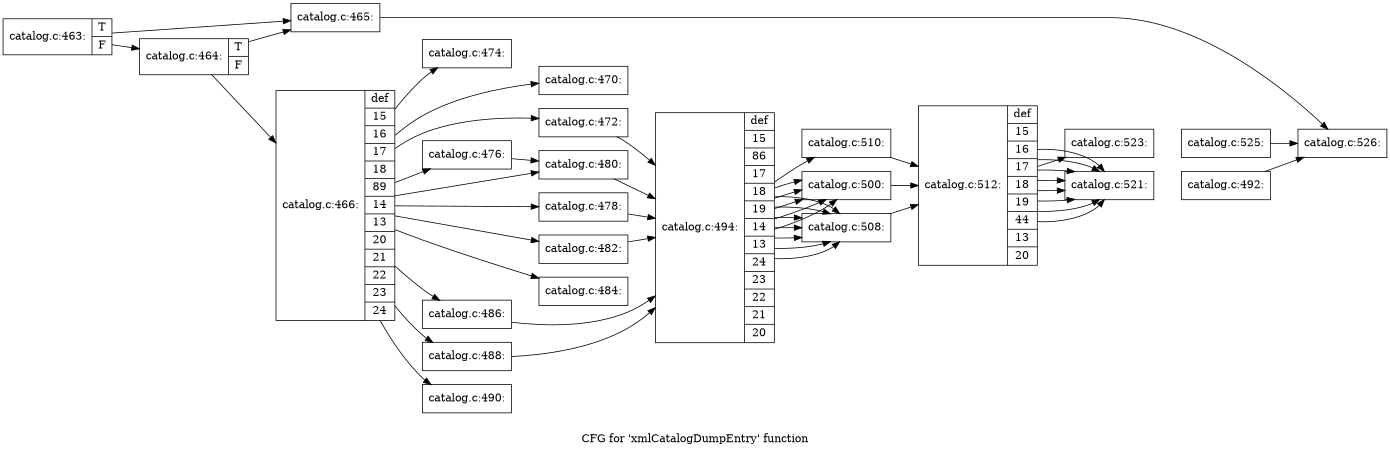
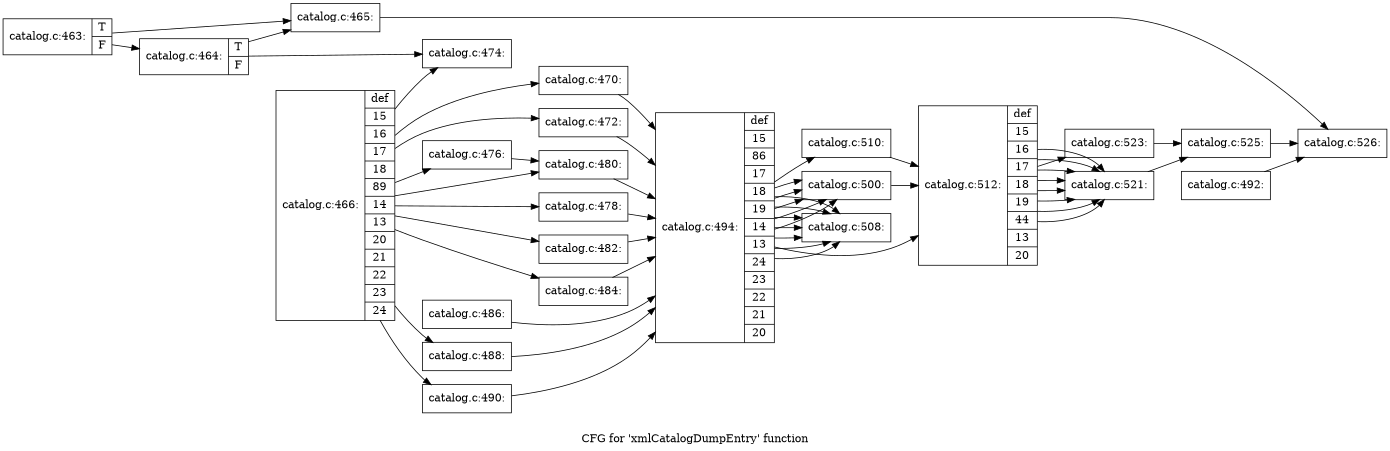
(241, 106) -> (332, 55)
none -> (635, 108)
none -> (1164, 143)
none -> (1164, 166)
(900, 210) -> (844, 255)
none -> (630, 269)
(414, 282) -> none
none -> (586, 379)
